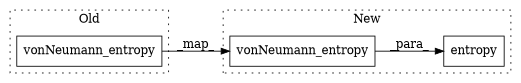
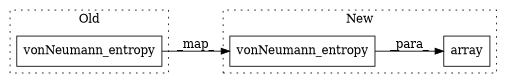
(474, 51) -> (467, 51)
